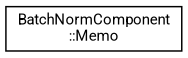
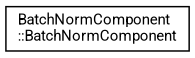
(94, 29) -> (98, 29)
